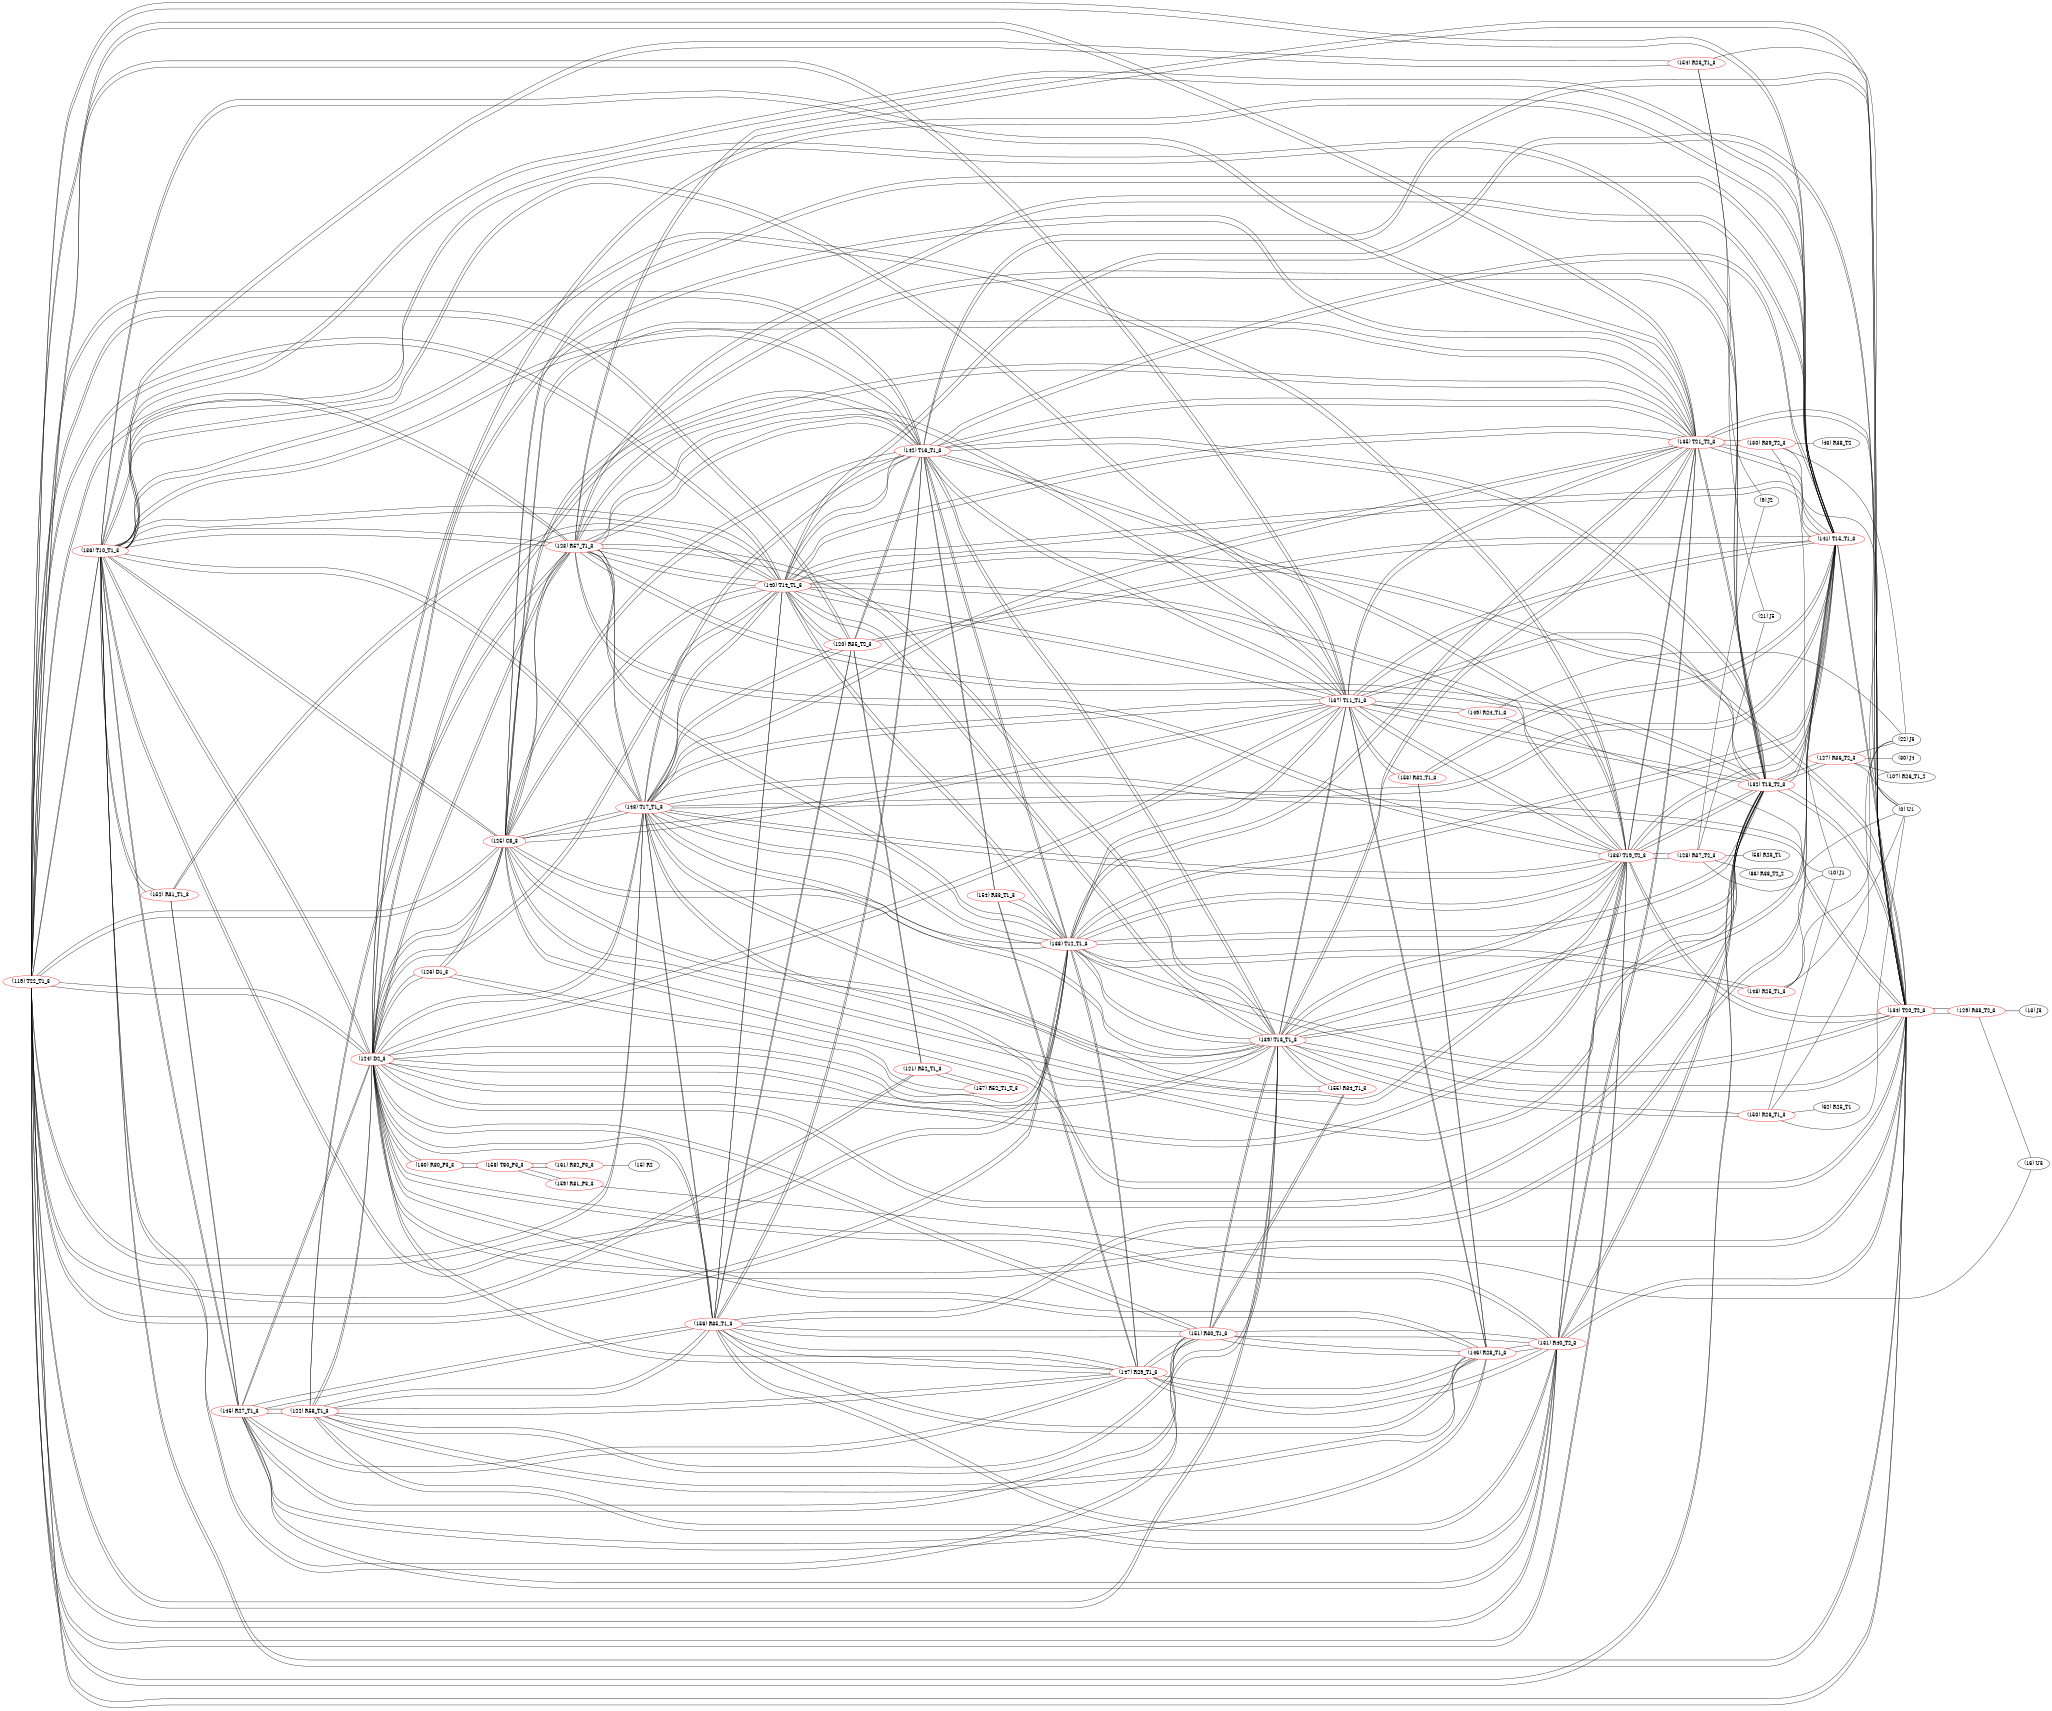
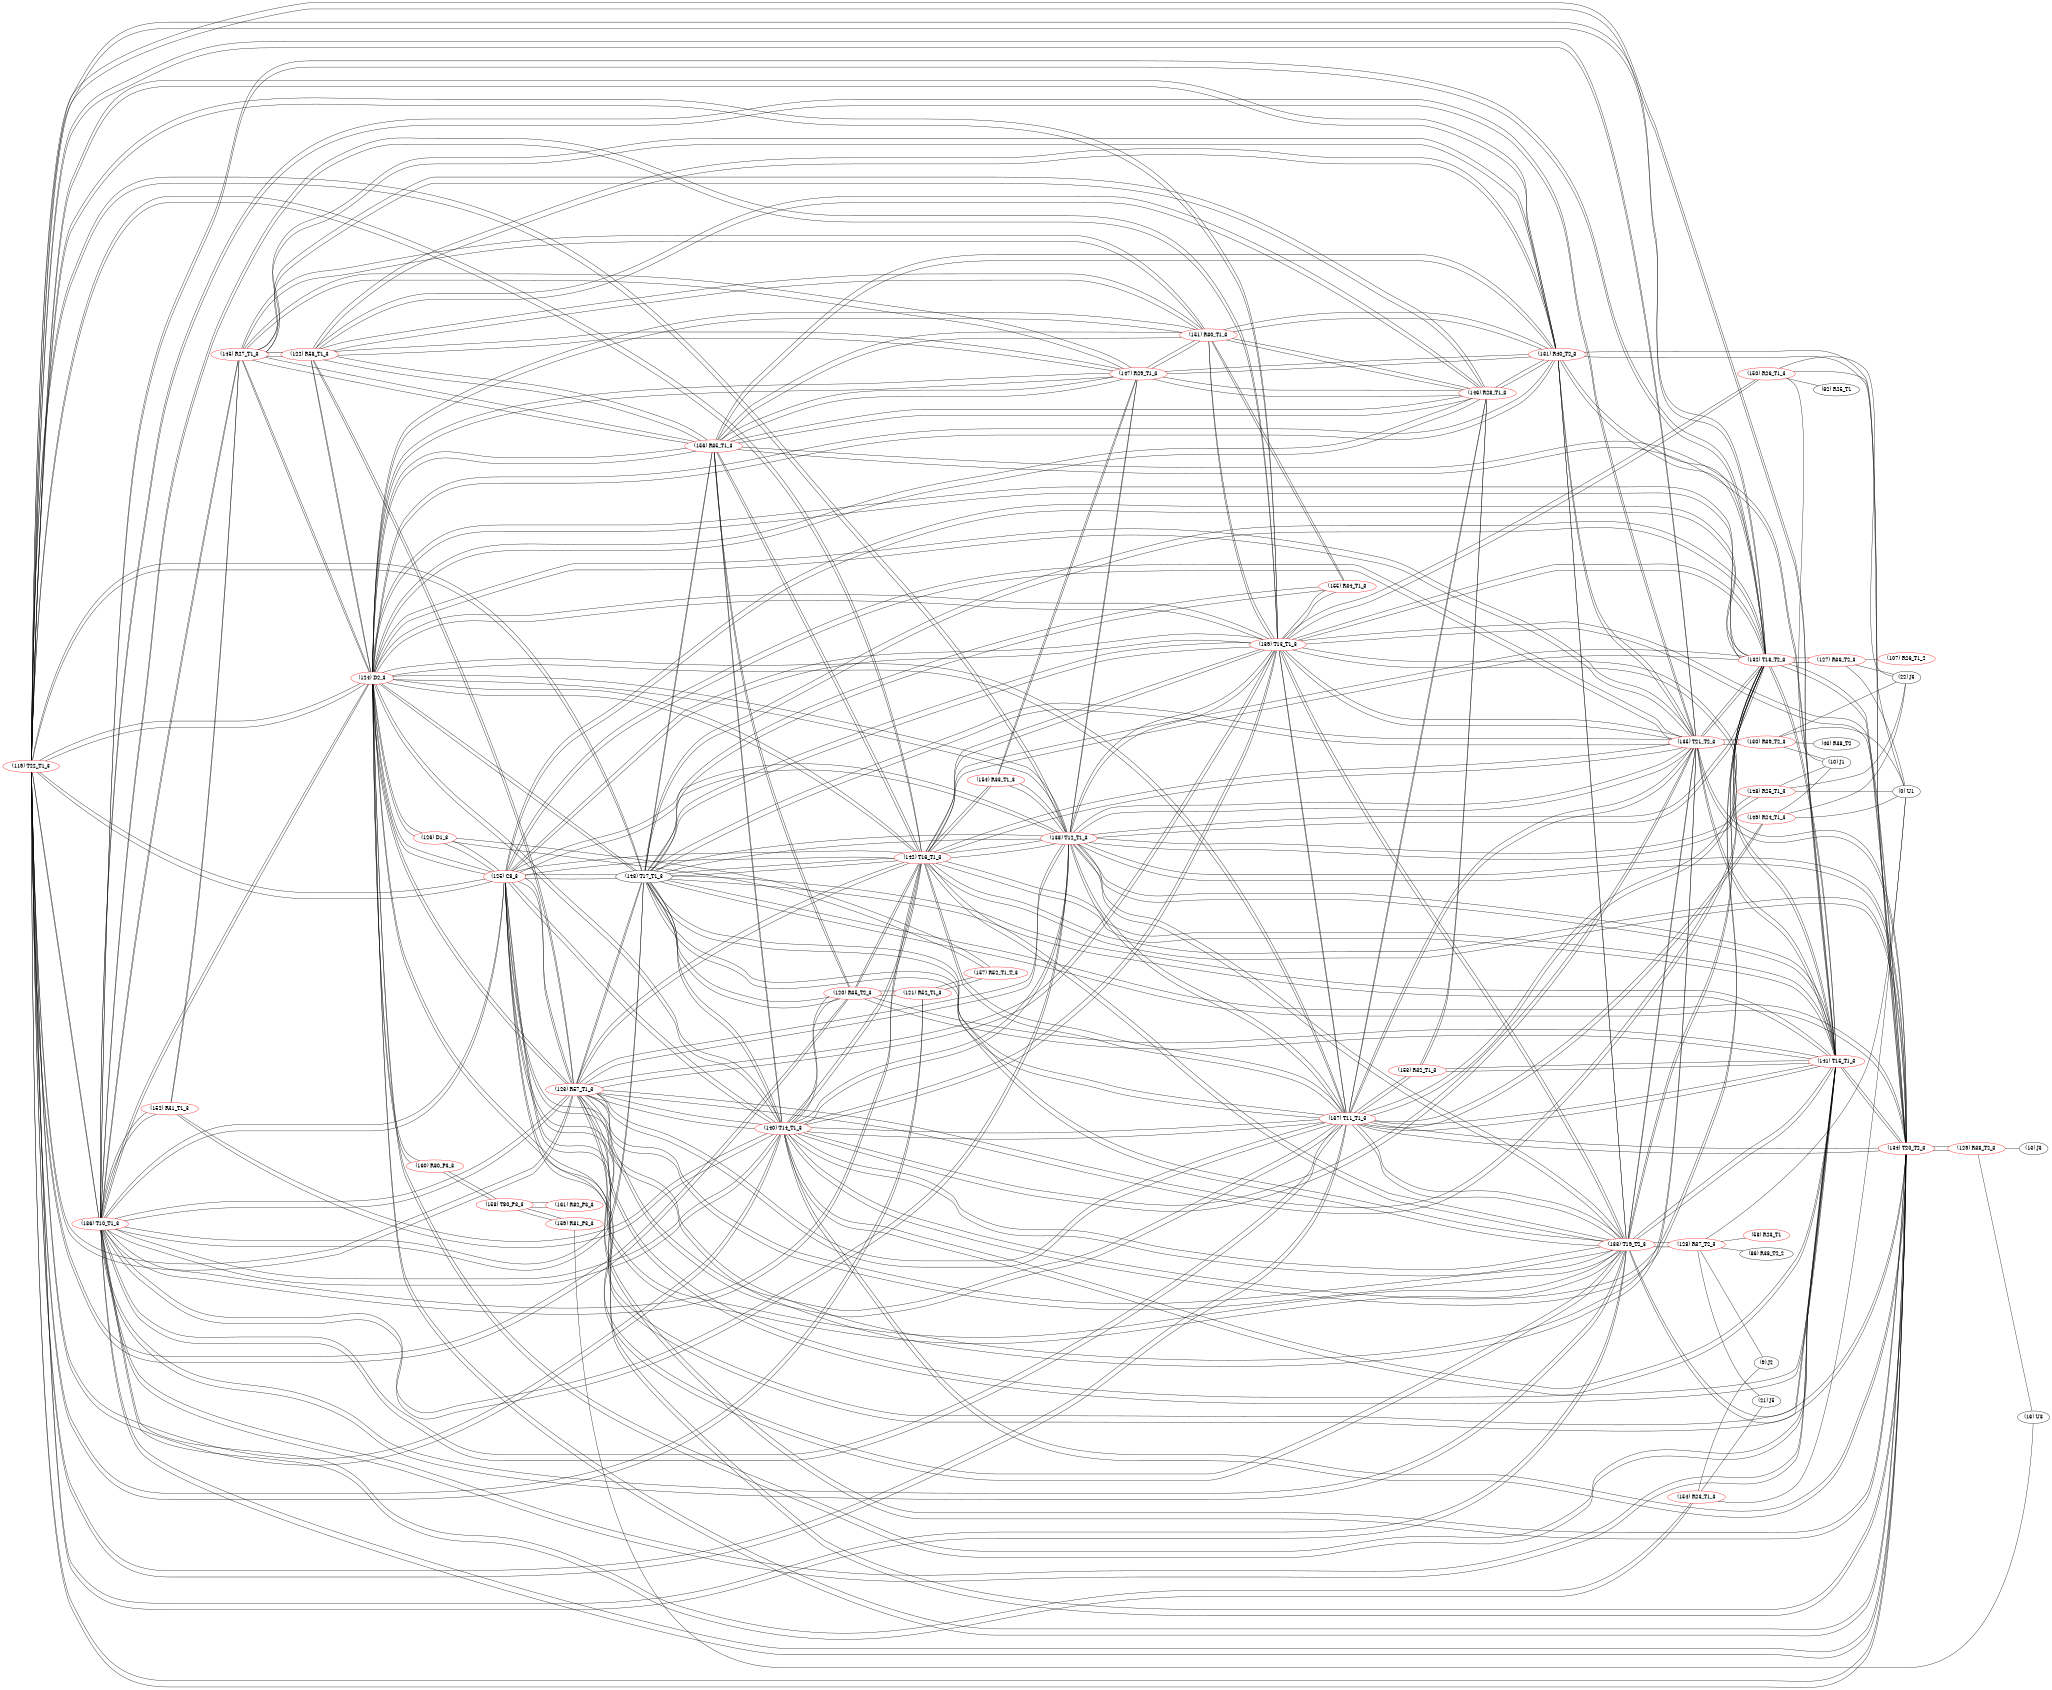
(1906, 758) -> none
(1906, 777) -> (1906, 659)
(644, 808) -> (644, 877)
none -> (1848, 813)
(1766, 856) -> (1766, 1235)
(644, 1165) -> none
